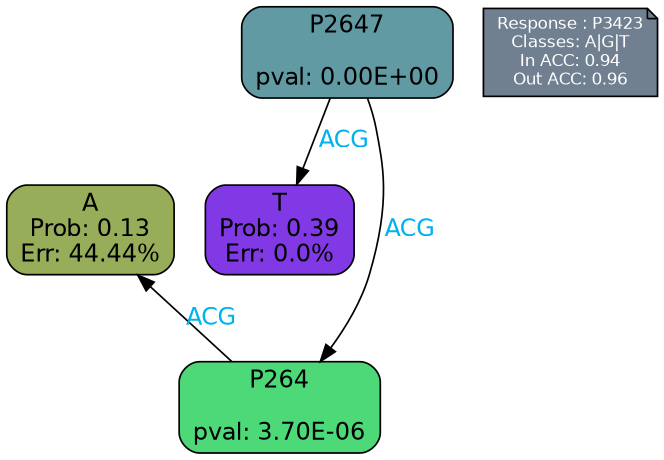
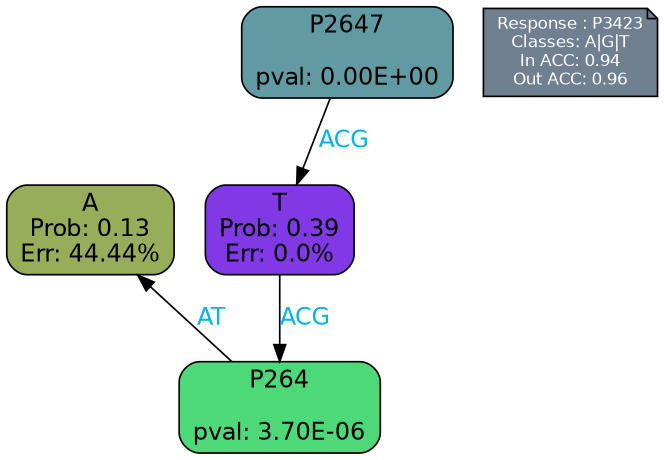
(380, 228) -> (280, 310)
(211, 319) -> (211, 319)
